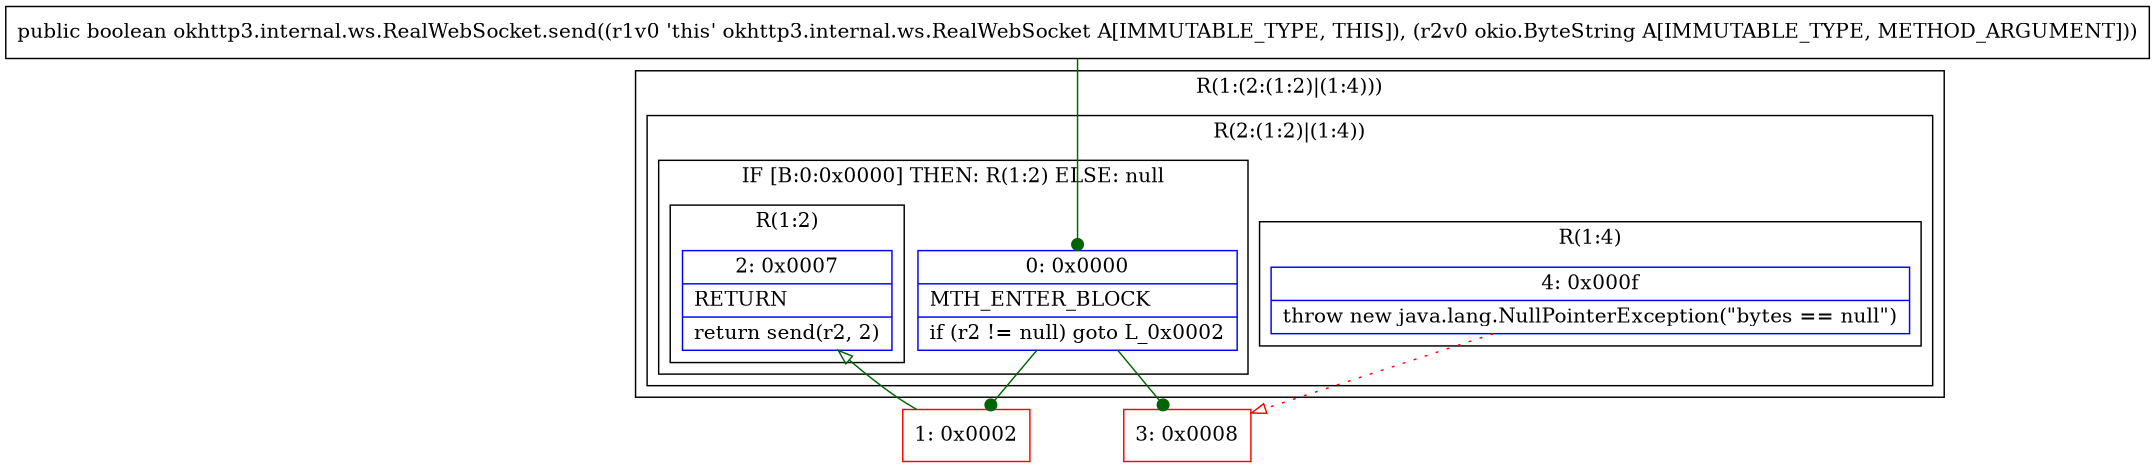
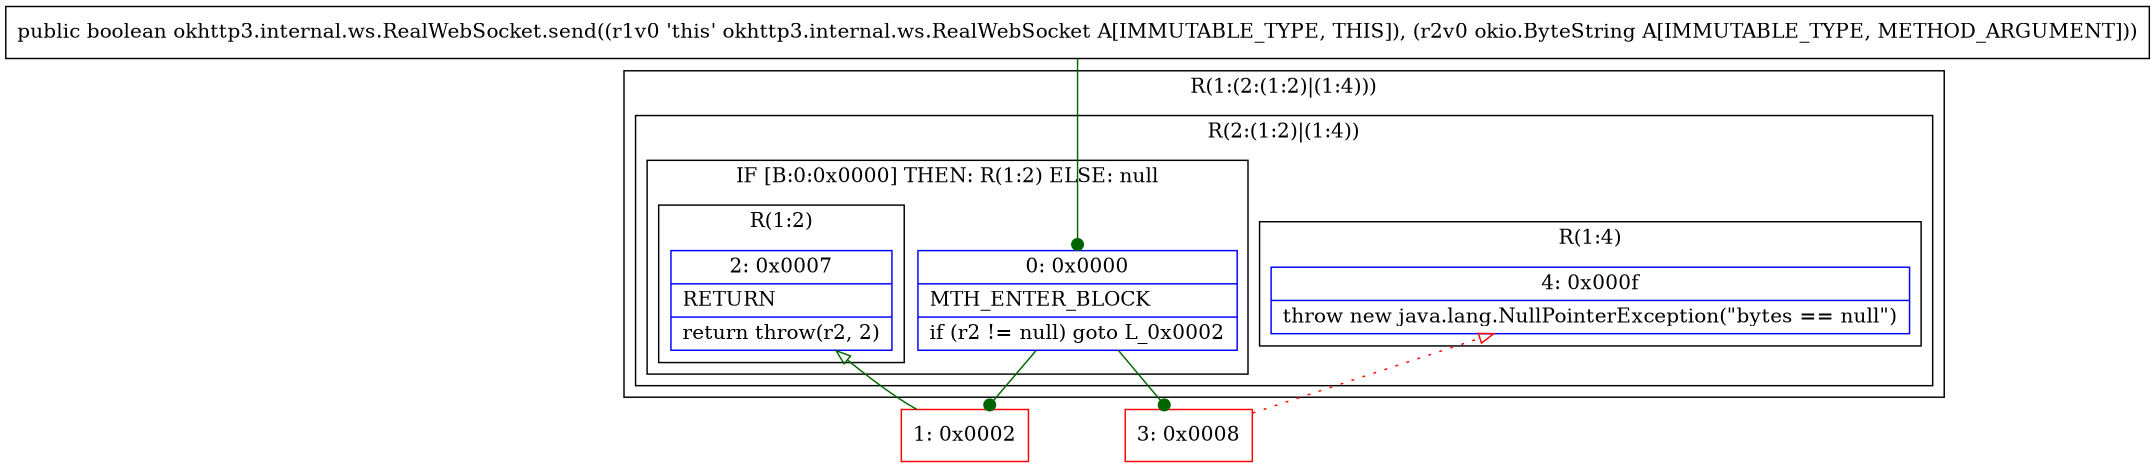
(787, 333) -> (781, 333)
(1379, 371) -> (1366, 376)
